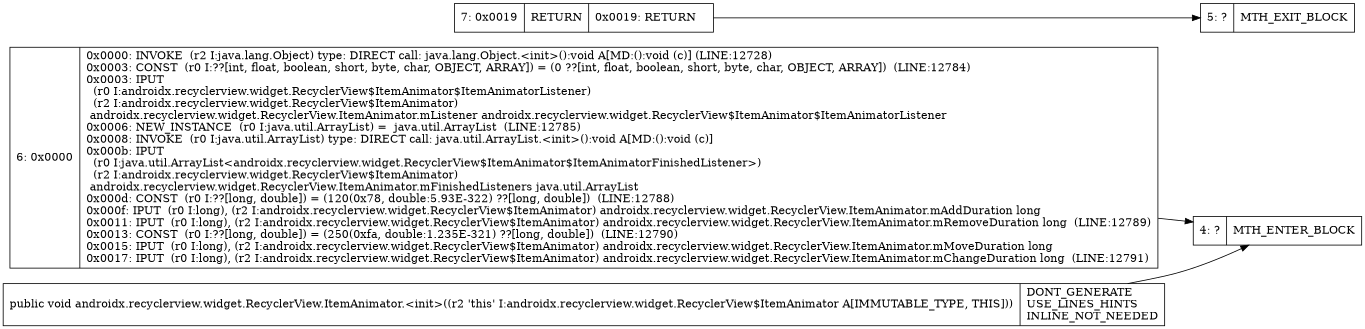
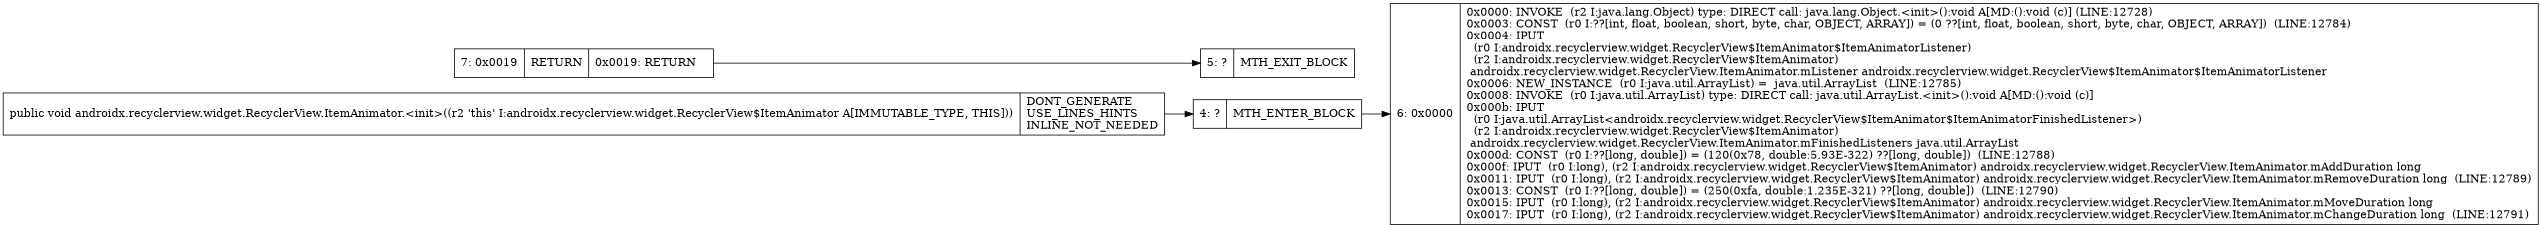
(129, 80) -> (1509, 36)
(1172, 220) -> (1372, 114)
